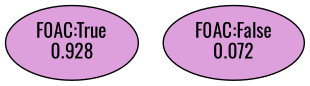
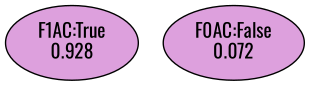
(72, 43) -> (72, 43)
